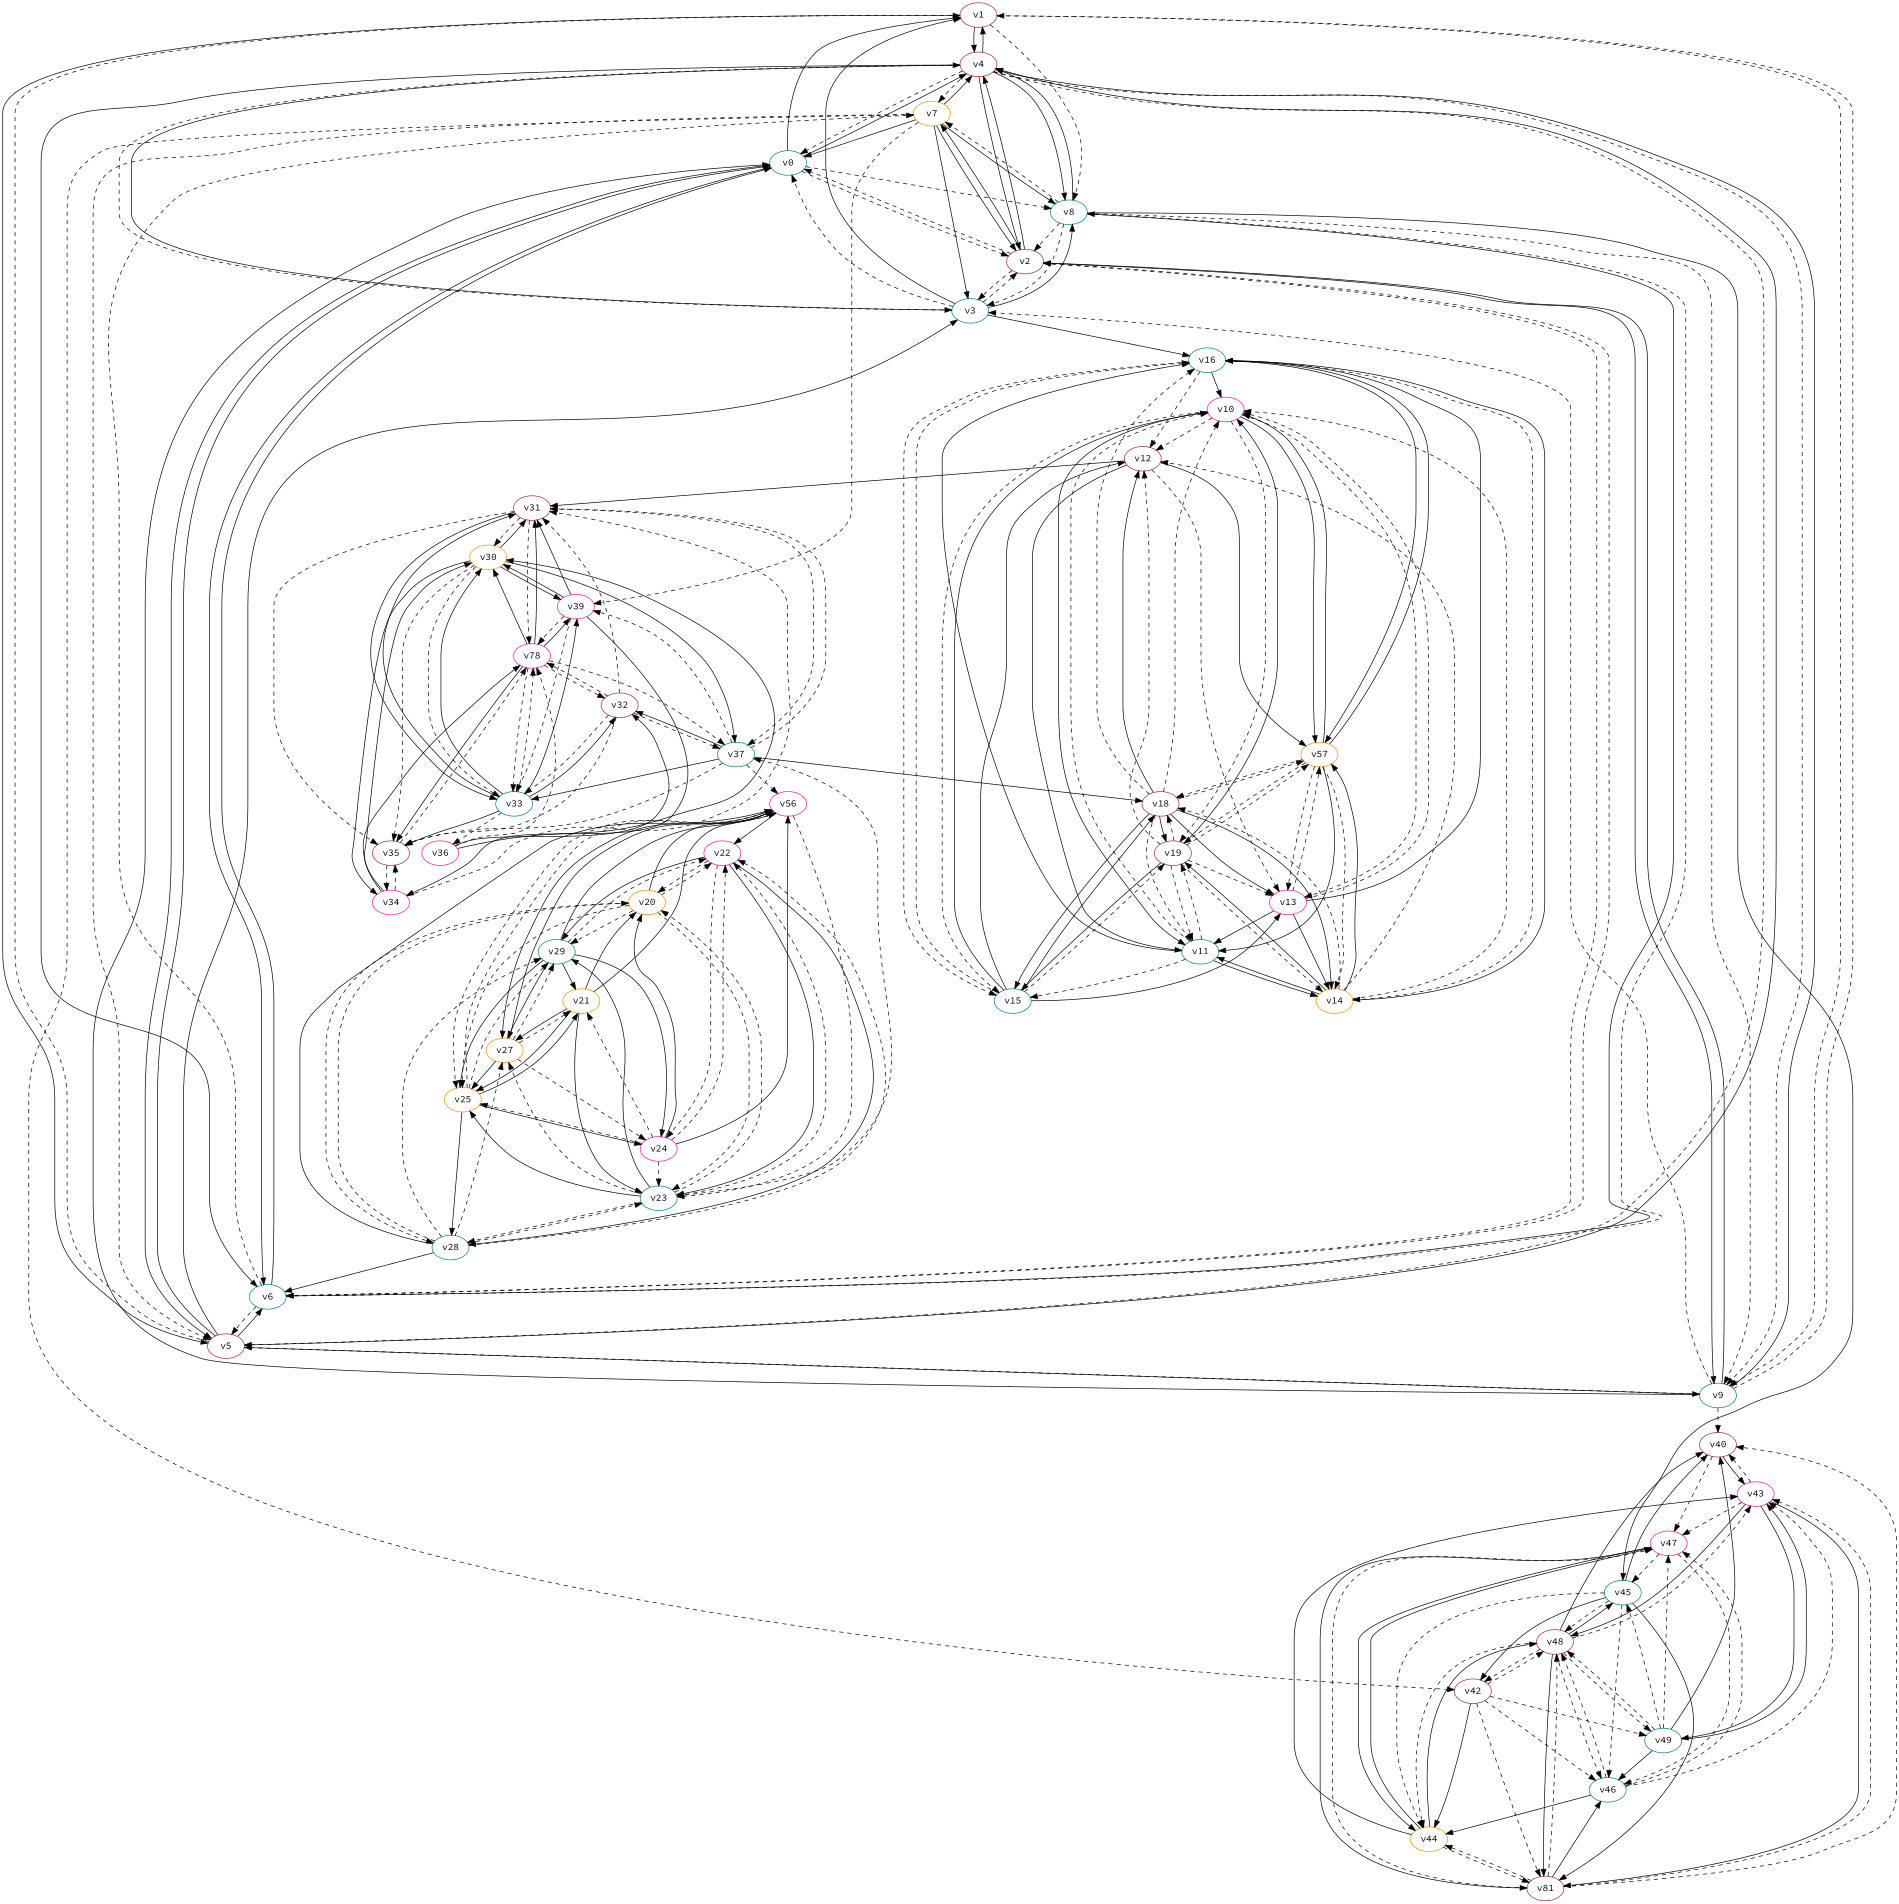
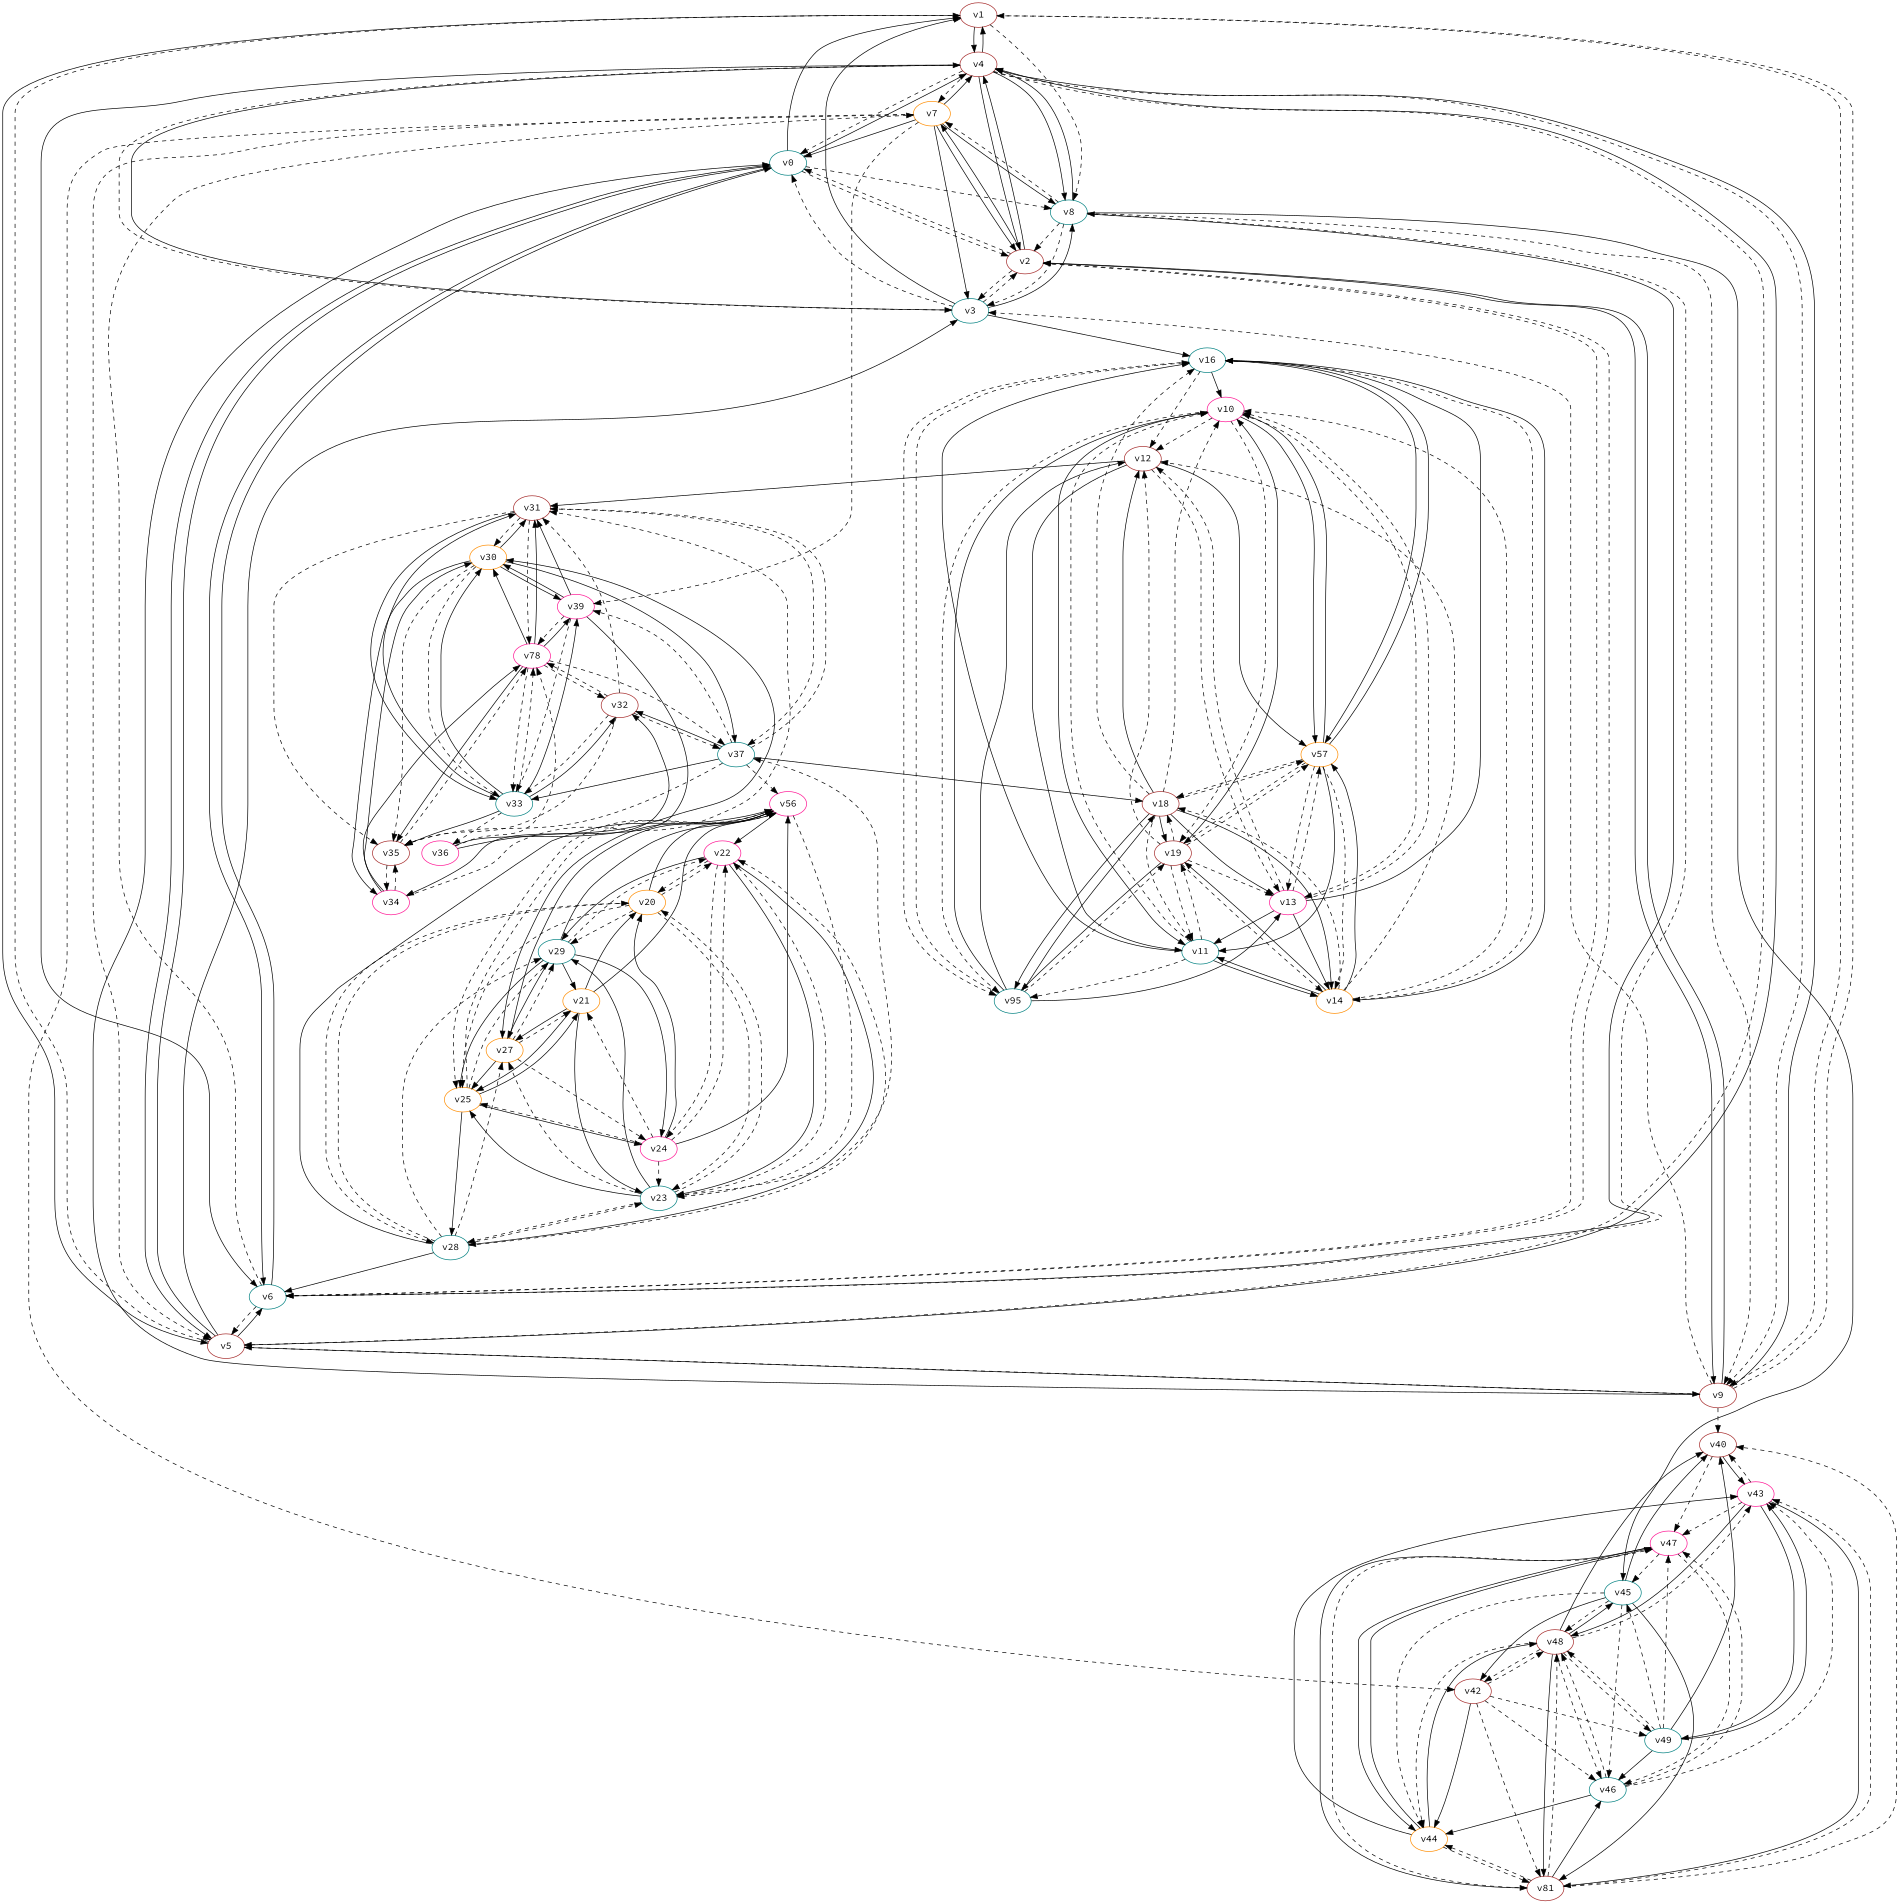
none -> (1215, 678)
(1013, 1001) -> (1013, 1001)
(1718, 1395) -> (1718, 1395)
